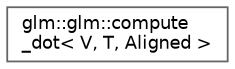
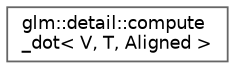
(117, 34) -> (117, 34)
